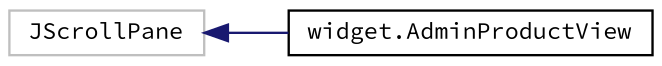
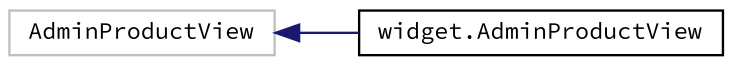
(107, 33) -> (142, 33)
